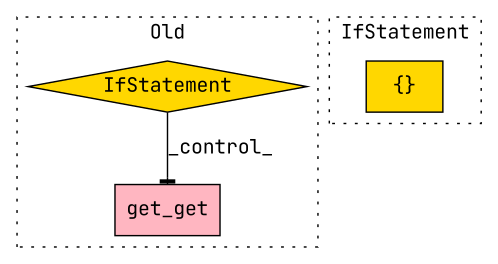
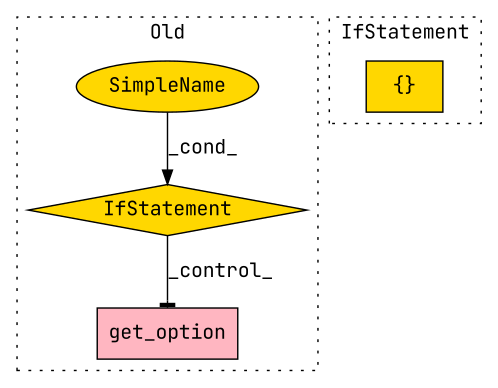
none -> (167, 87)
(167, 210) -> (167, 334)
